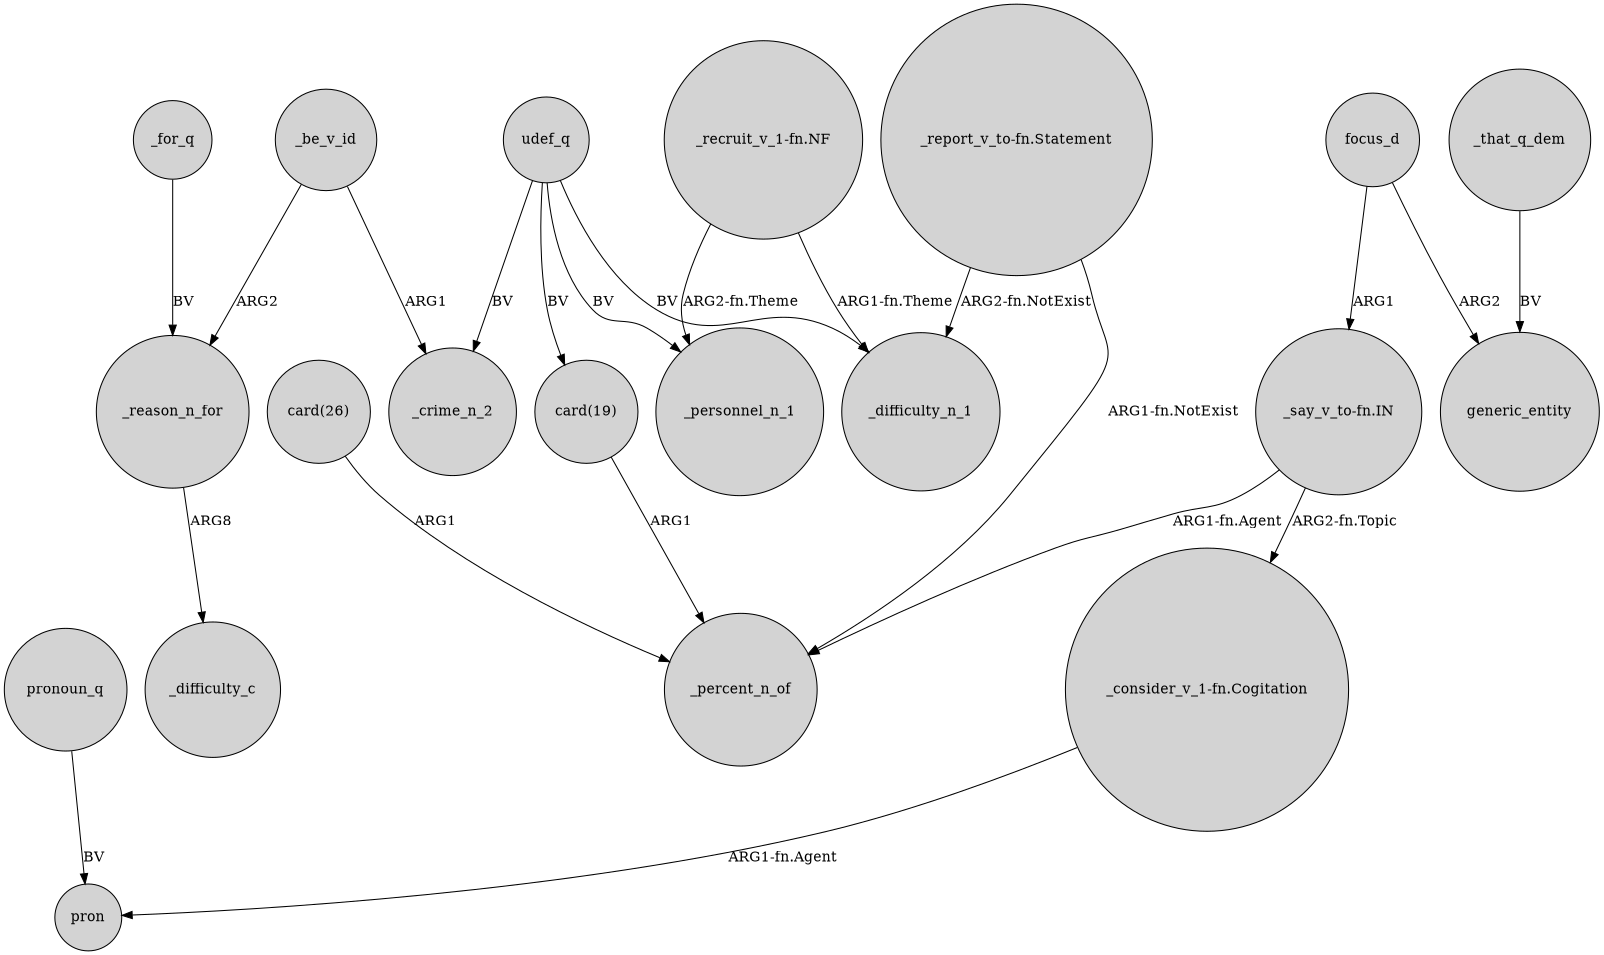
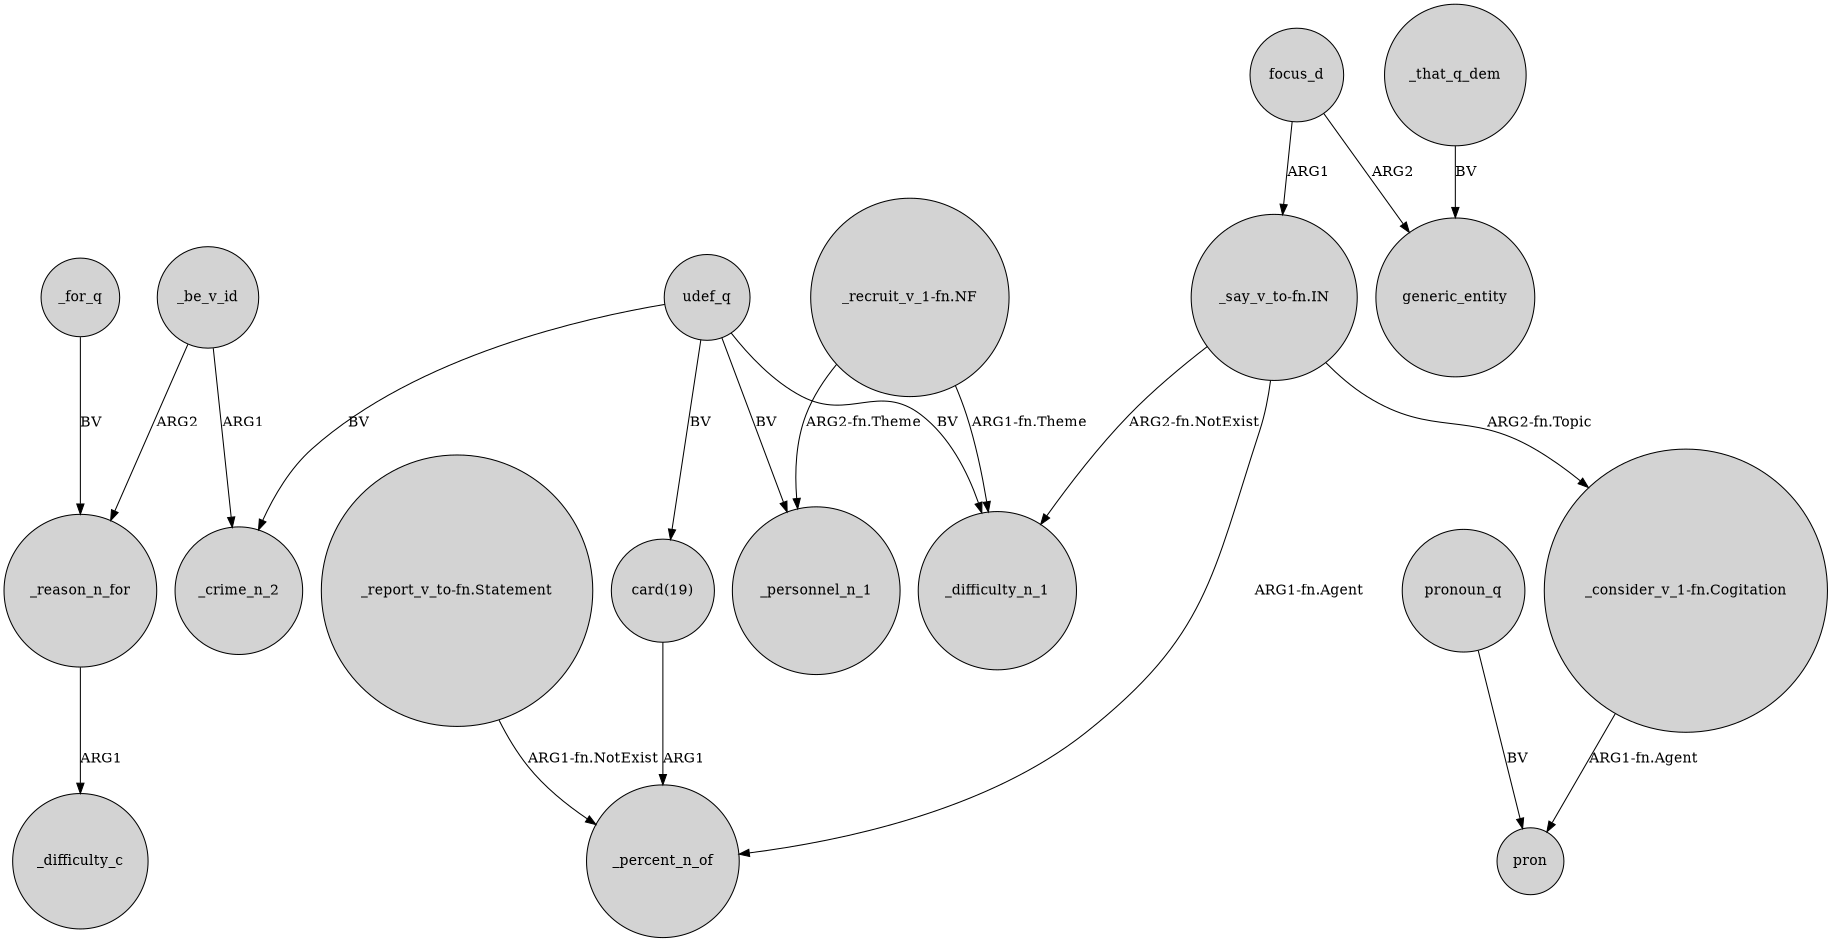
(960, 297) -> (1120, 424)
(319, 412) -> none
(211, 522) -> (101, 759)
